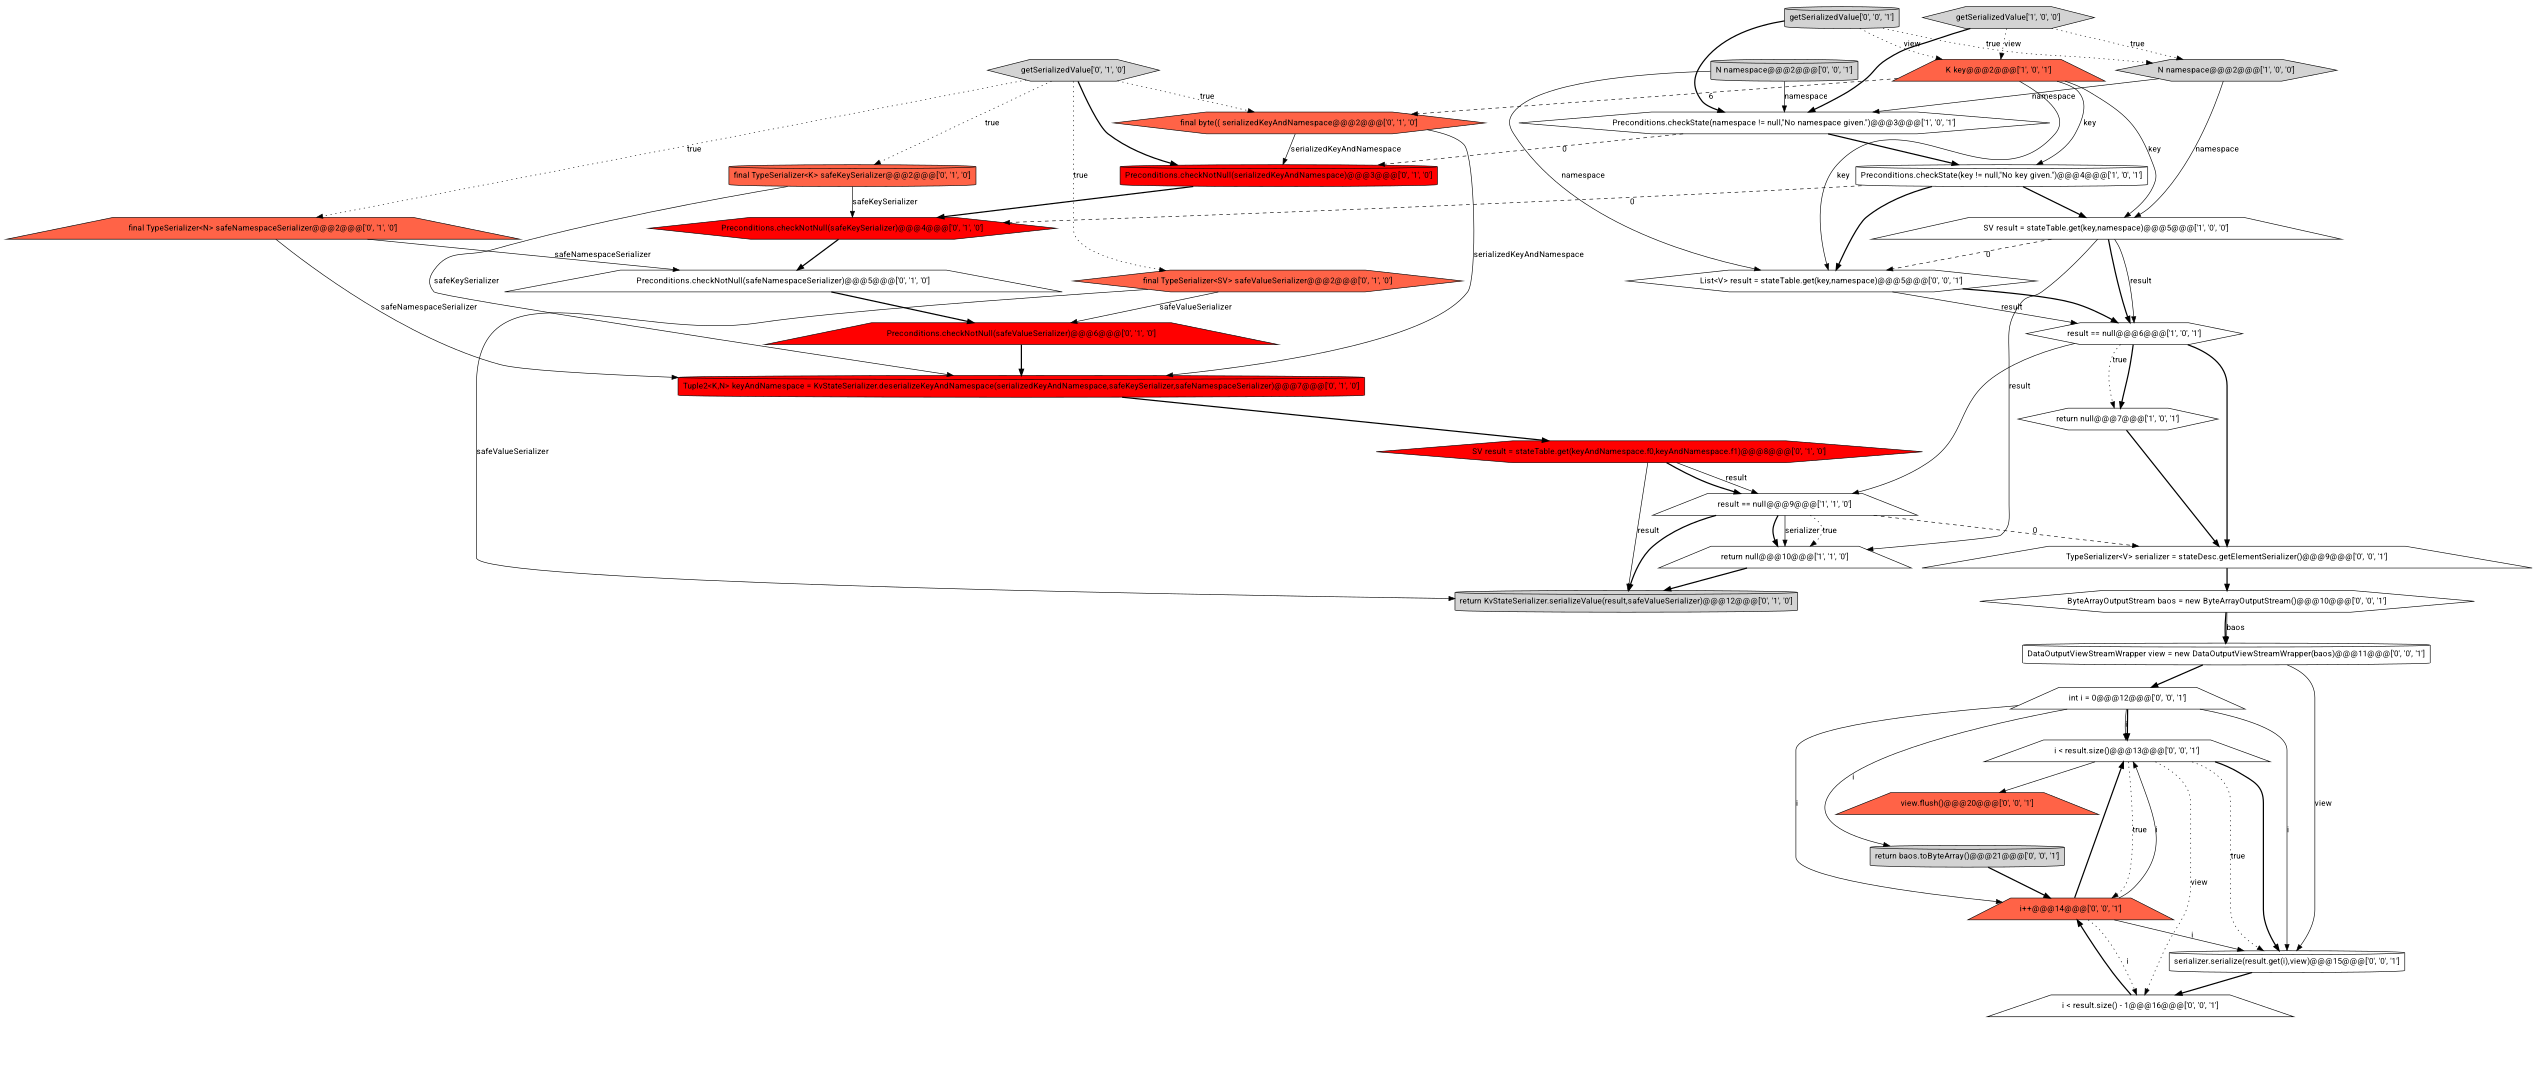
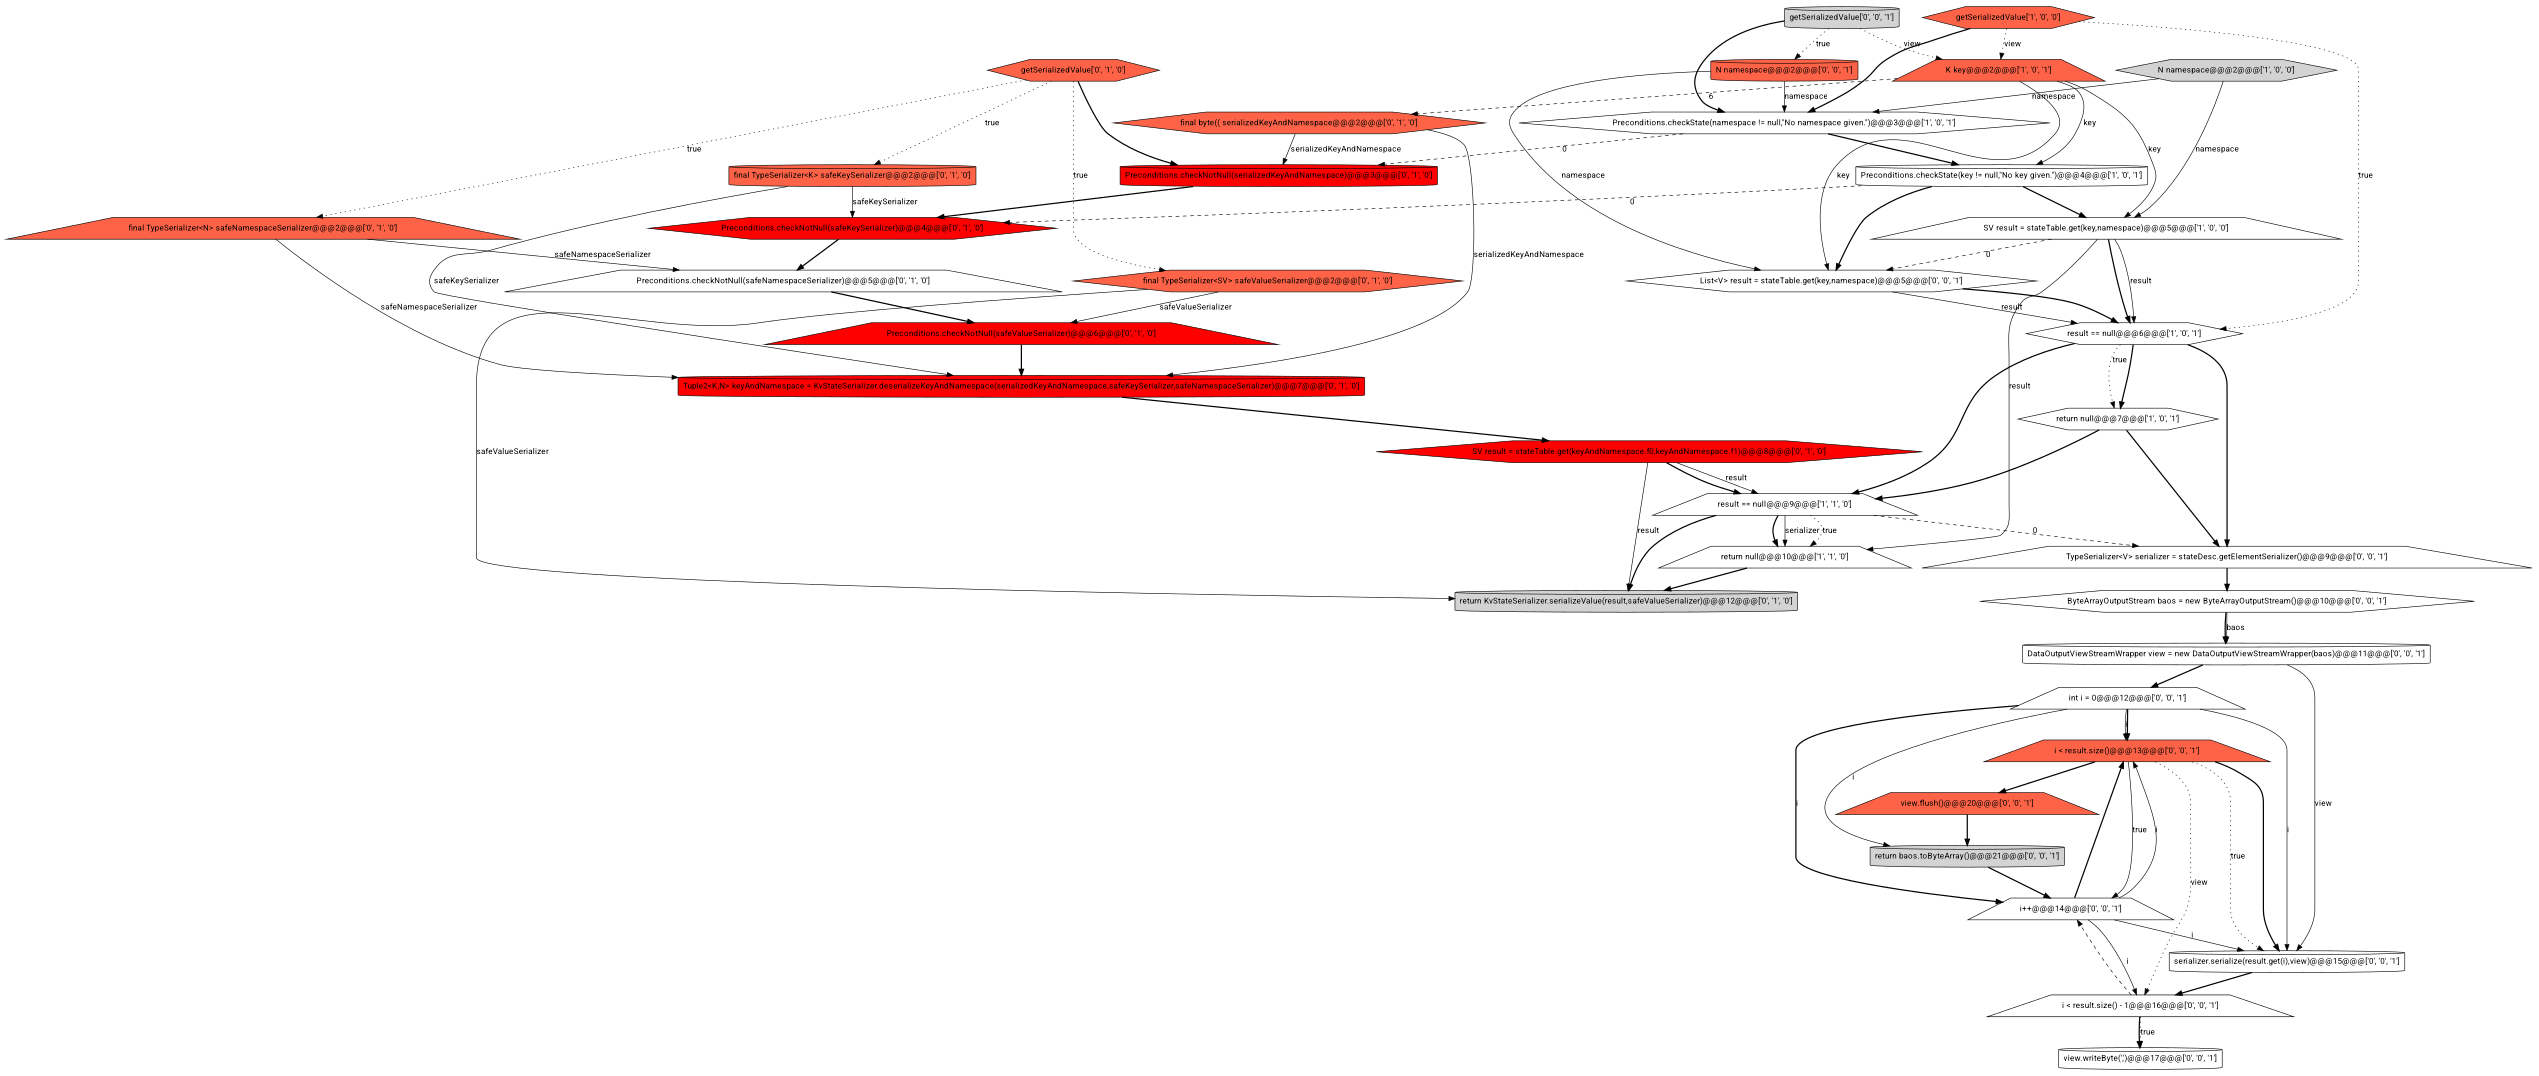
(2008, 18) -> (2008, 18)
(2114, 43) -> (2358, 105)
(2014, 52) -> (1814, 41)
(1073, 70) -> (1073, 70)
(1784, 70) -> (1784, 70)
(1183, 96) -> none
(1964, 415) -> (1964, 415)
none -> (1994, 476)
(2127, 751) -> (2127, 751)
(2050, 776) -> (2050, 776)
(1796, 793) -> (1796, 793)
none -> (1967, 827)
(2133, 830) -> (2133, 830)
(2071, 909) -> (2071, 909)
(2116, 952) -> (2116, 952)
(2104, 961) -> (2104, 961)
none -> (2140, 1059)
